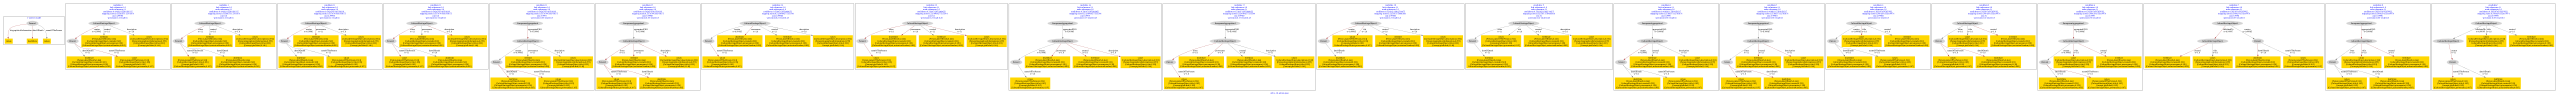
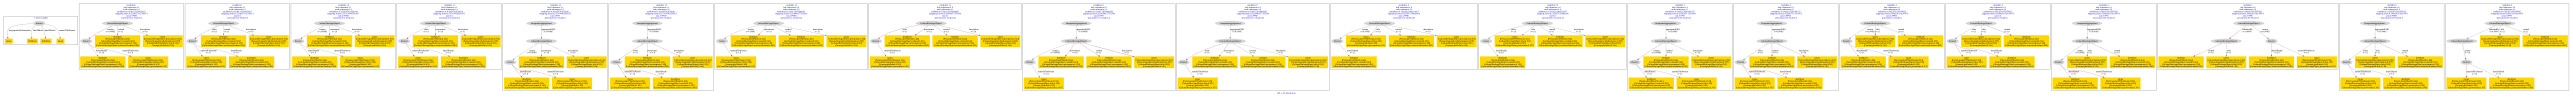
none -> (32, 41)
